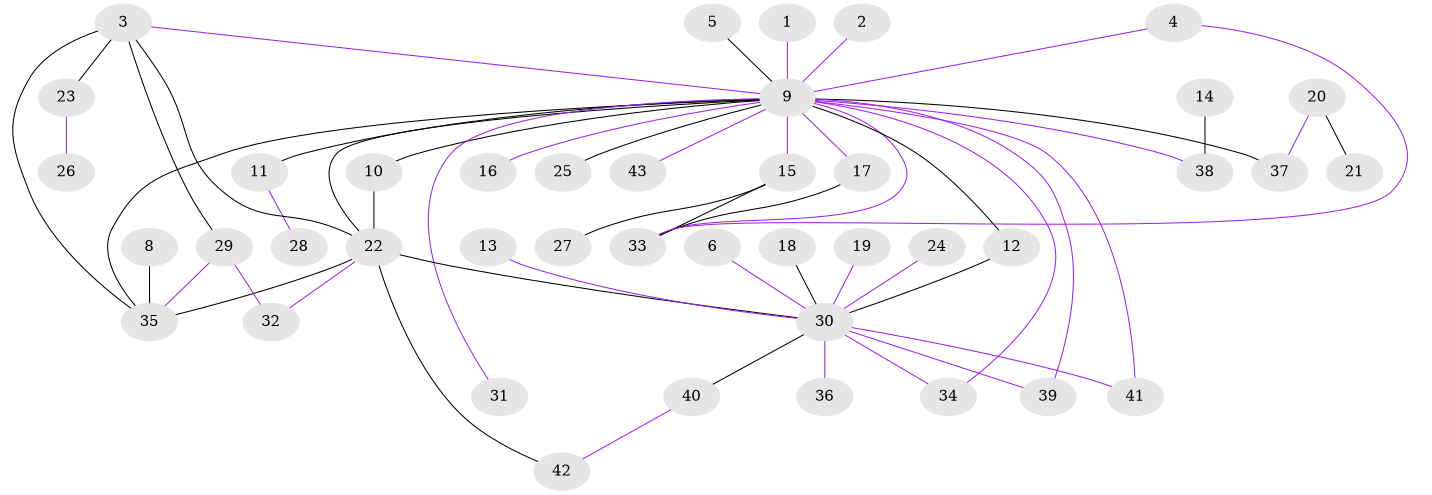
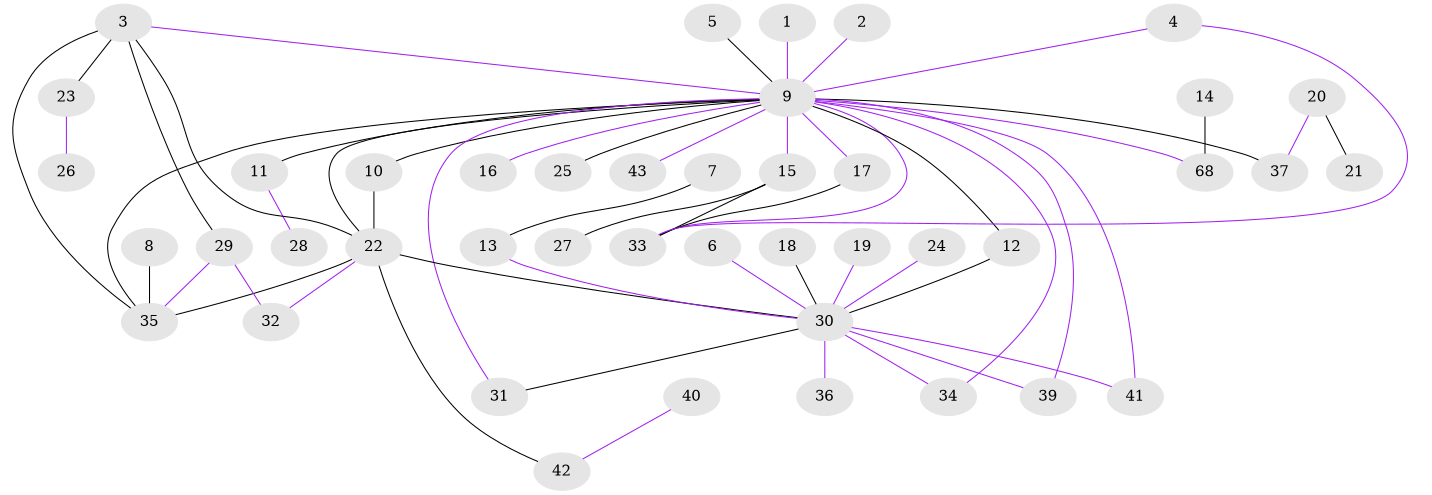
none -> (713, 172)
(1205, 172) -> (1205, 172)
(758, 359) -> (662, 359)
